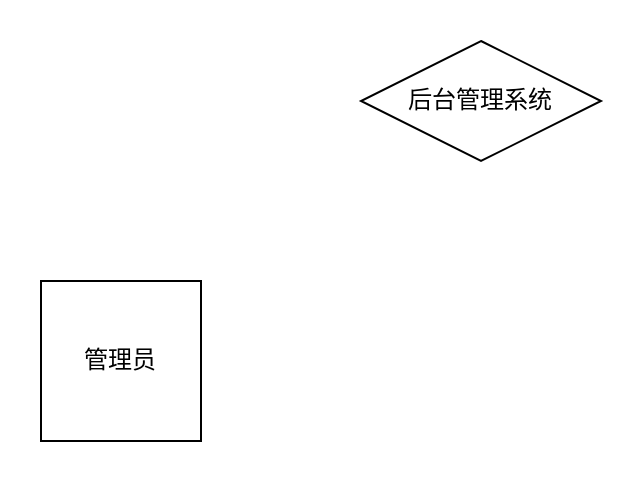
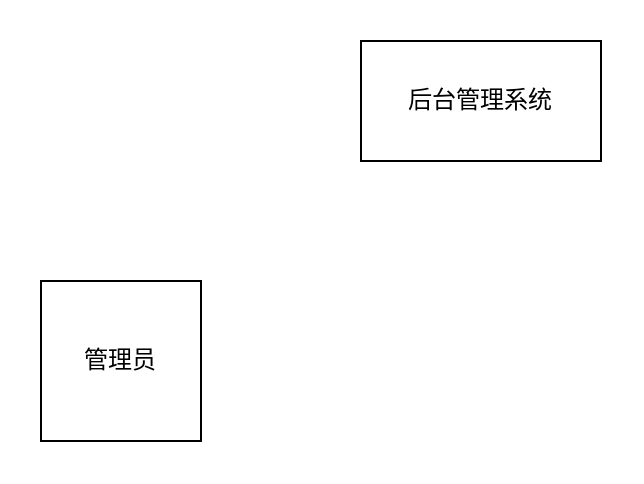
(481, 101) -> (481, 101)
